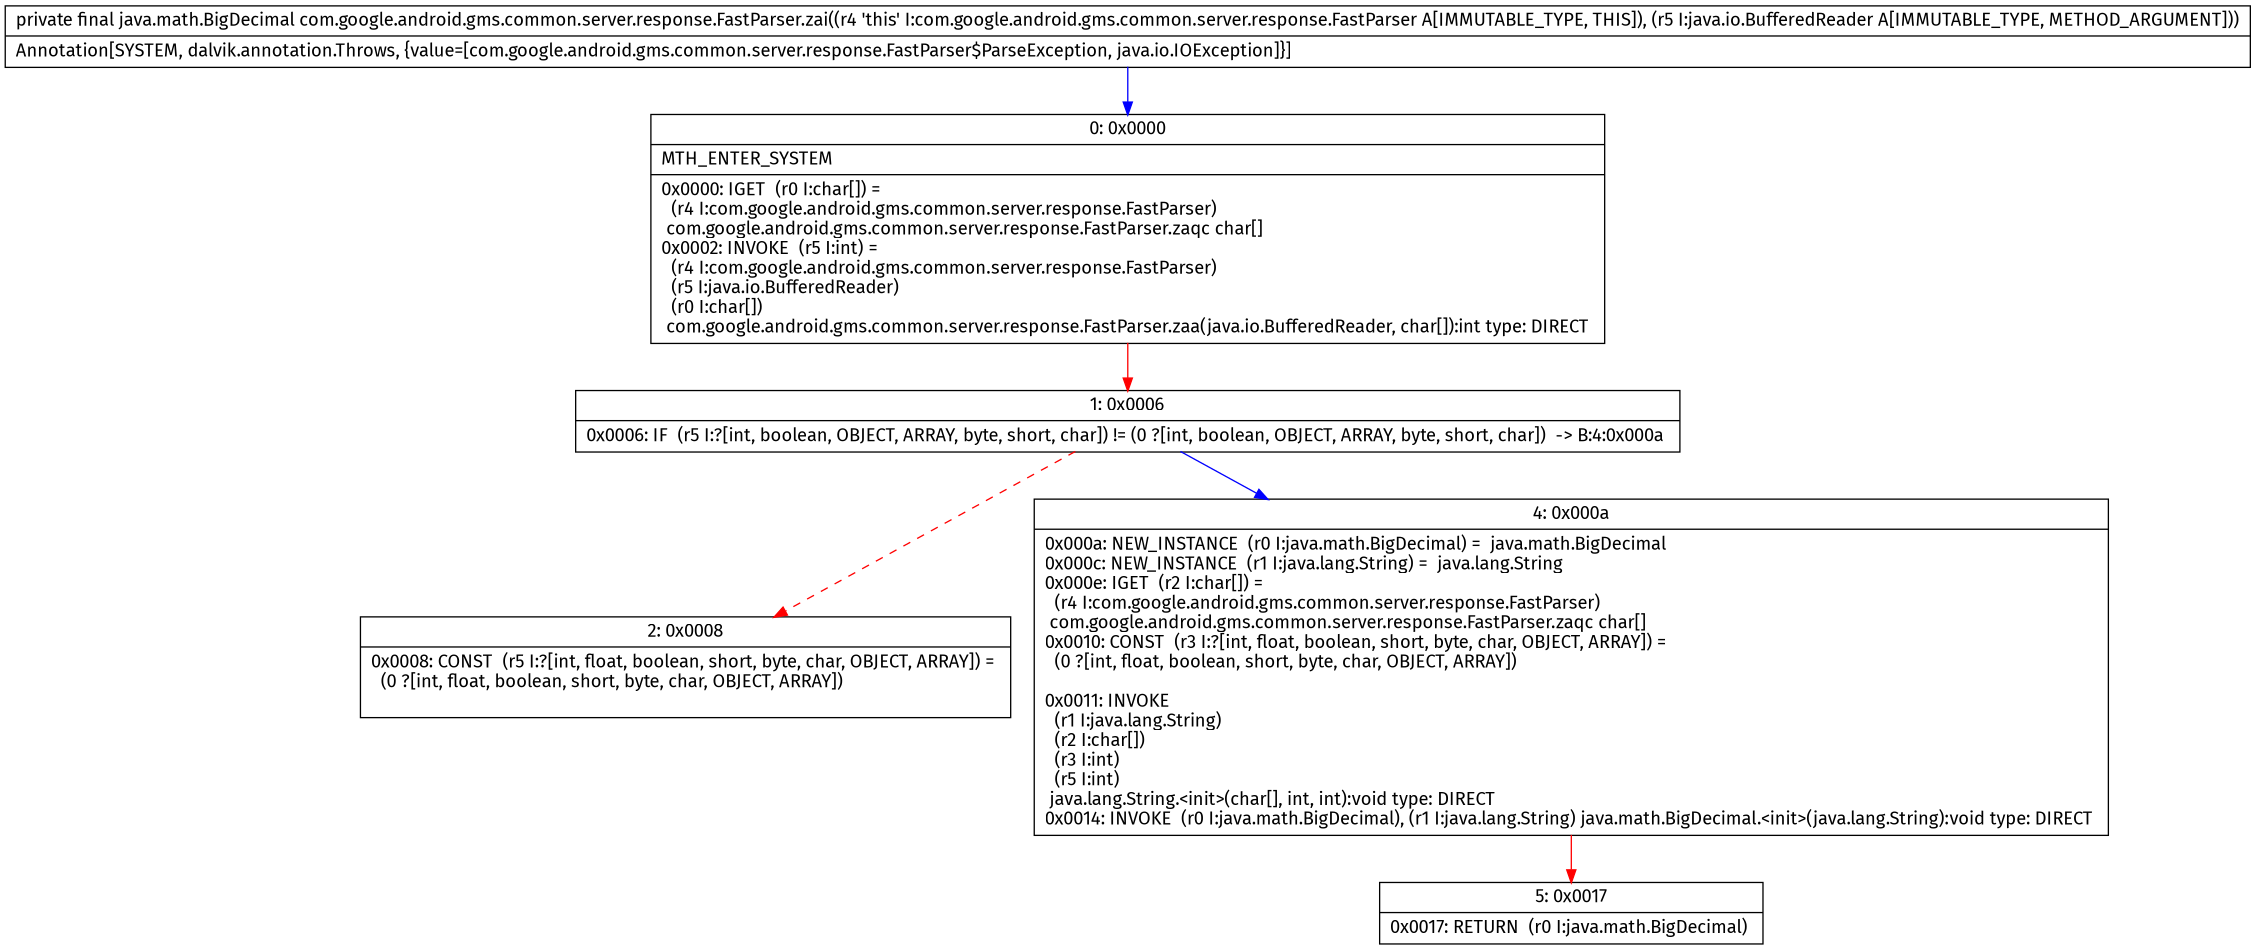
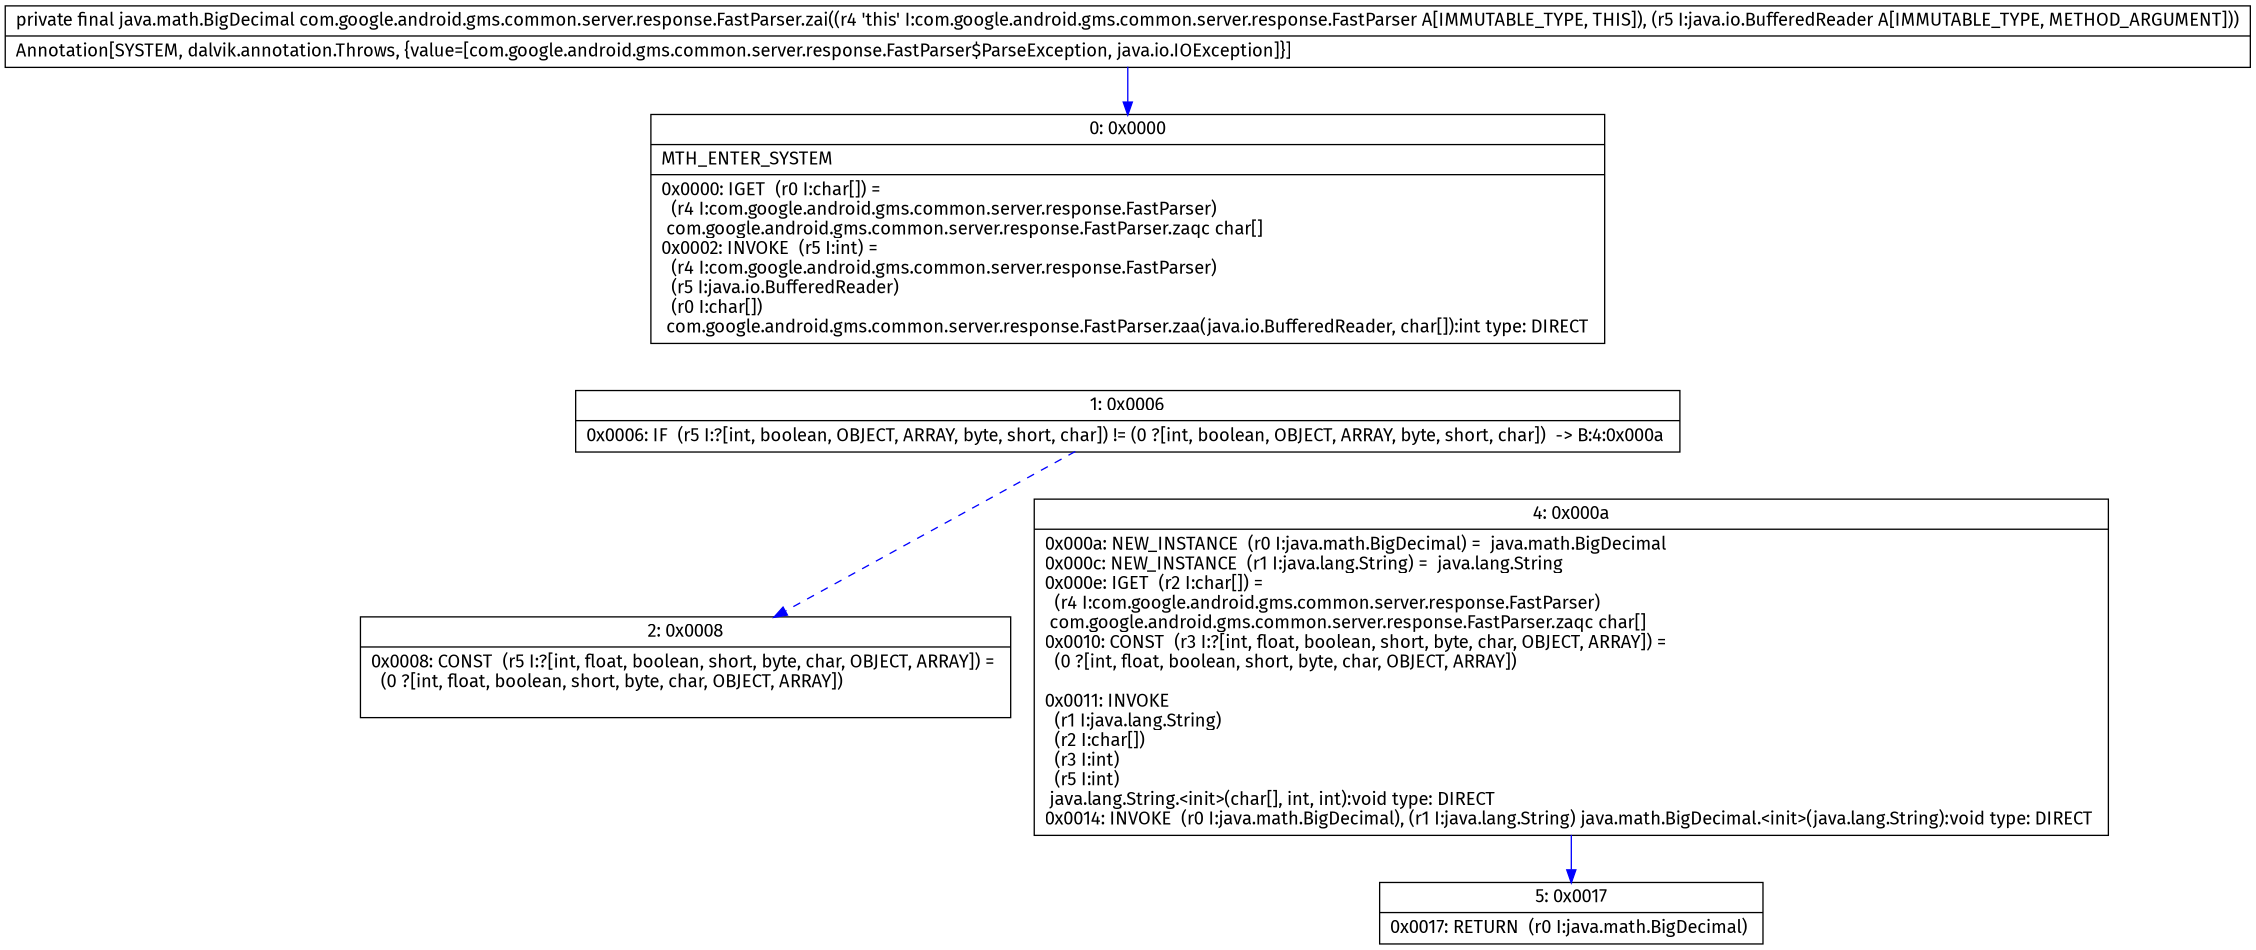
(1128, 360) -> none
(1218, 472) -> none
(930, 531) -> (930, 531)
(1571, 852) -> (1571, 852)
